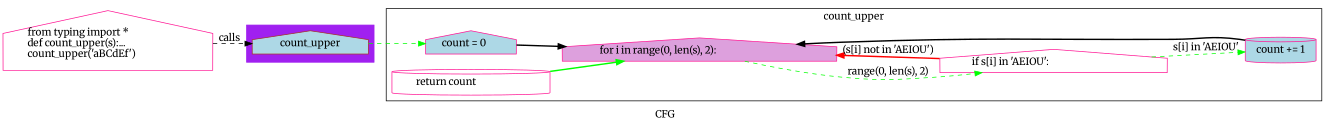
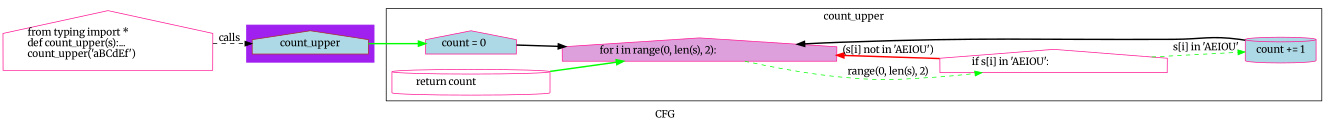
(393, 44) -> (393, 44)
